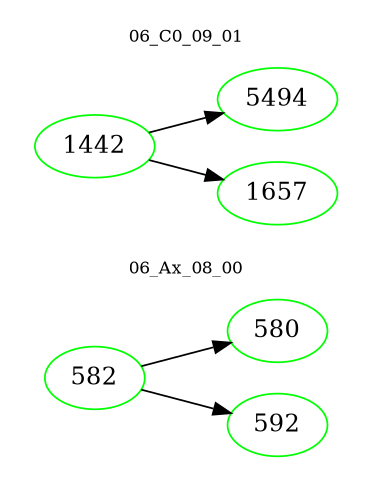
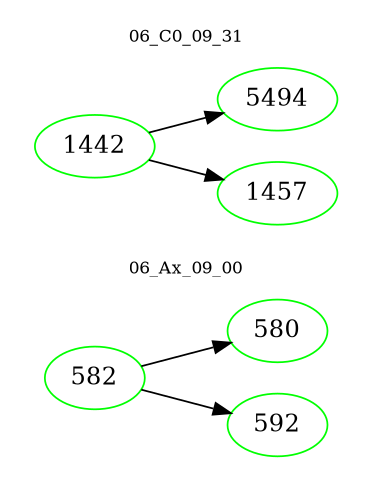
(186, 37) -> (186, 37)
(278, 193) -> (278, 193)
(186, 269) -> (186, 269)
